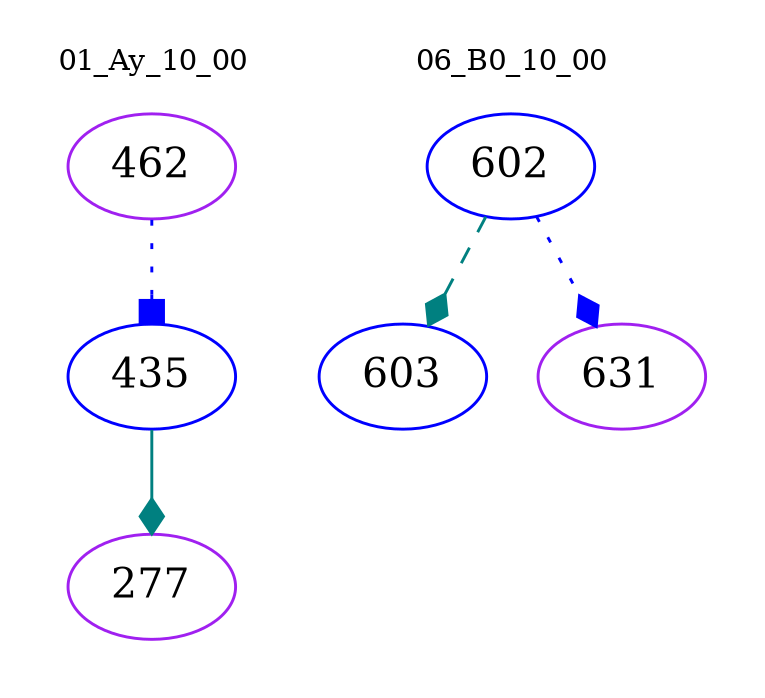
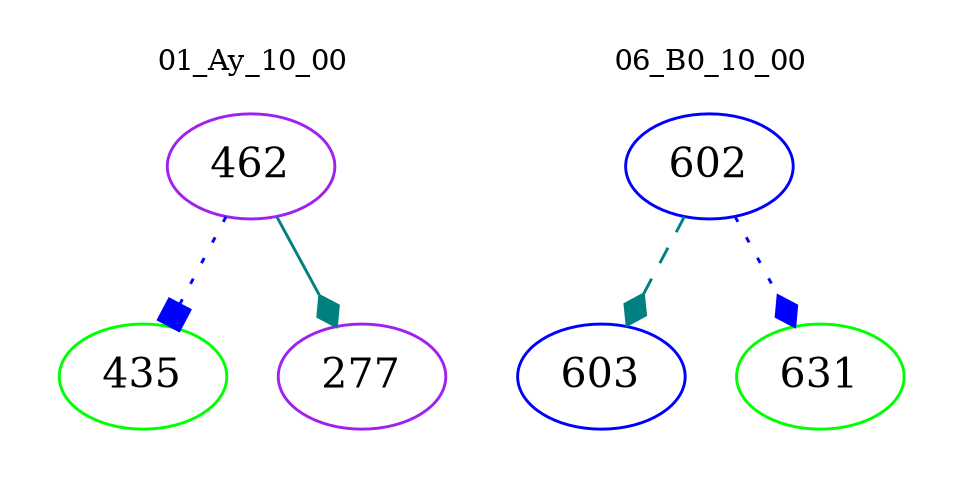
(152, 377) -> (143, 377)
(622, 377) -> (820, 377)
(152, 464) -> (298, 256)
